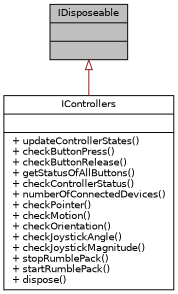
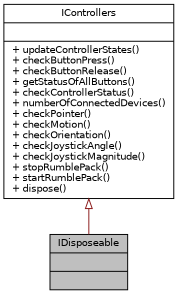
(89, 83) -> (89, 222)
